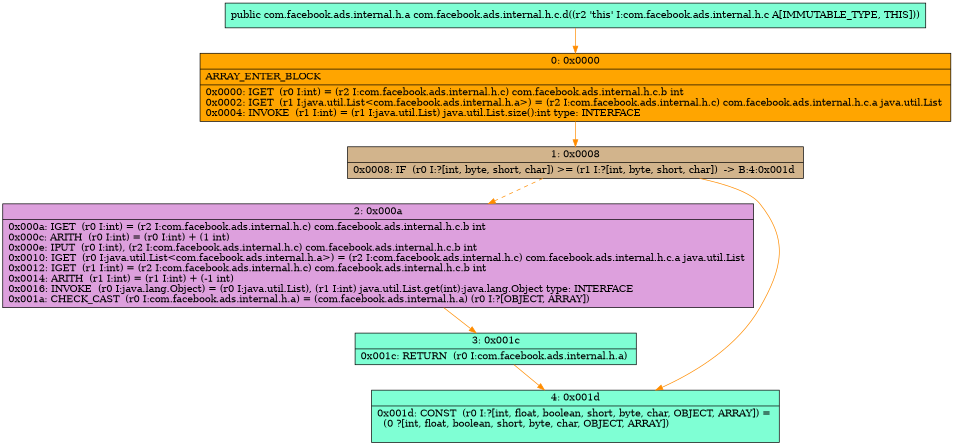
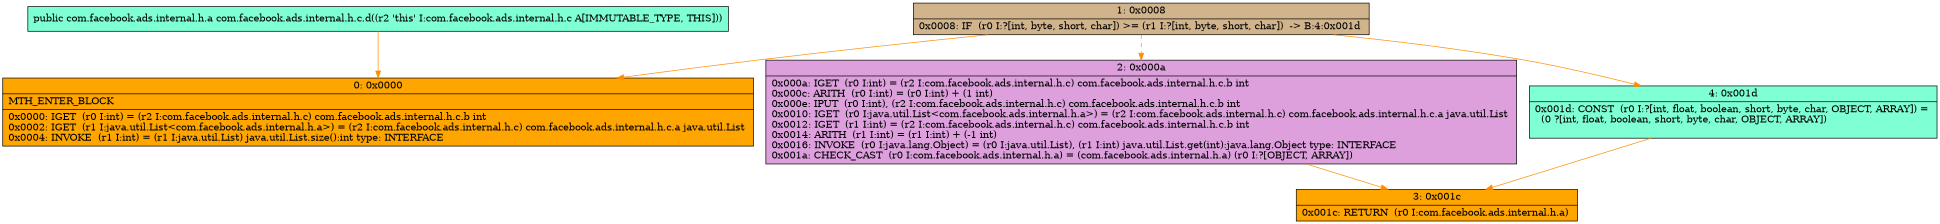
(263, 77) -> (61, 101)
(575, 131) -> (806, 54)
(496, 349) -> (1437, 205)
(527, 375) -> (1572, 163)
